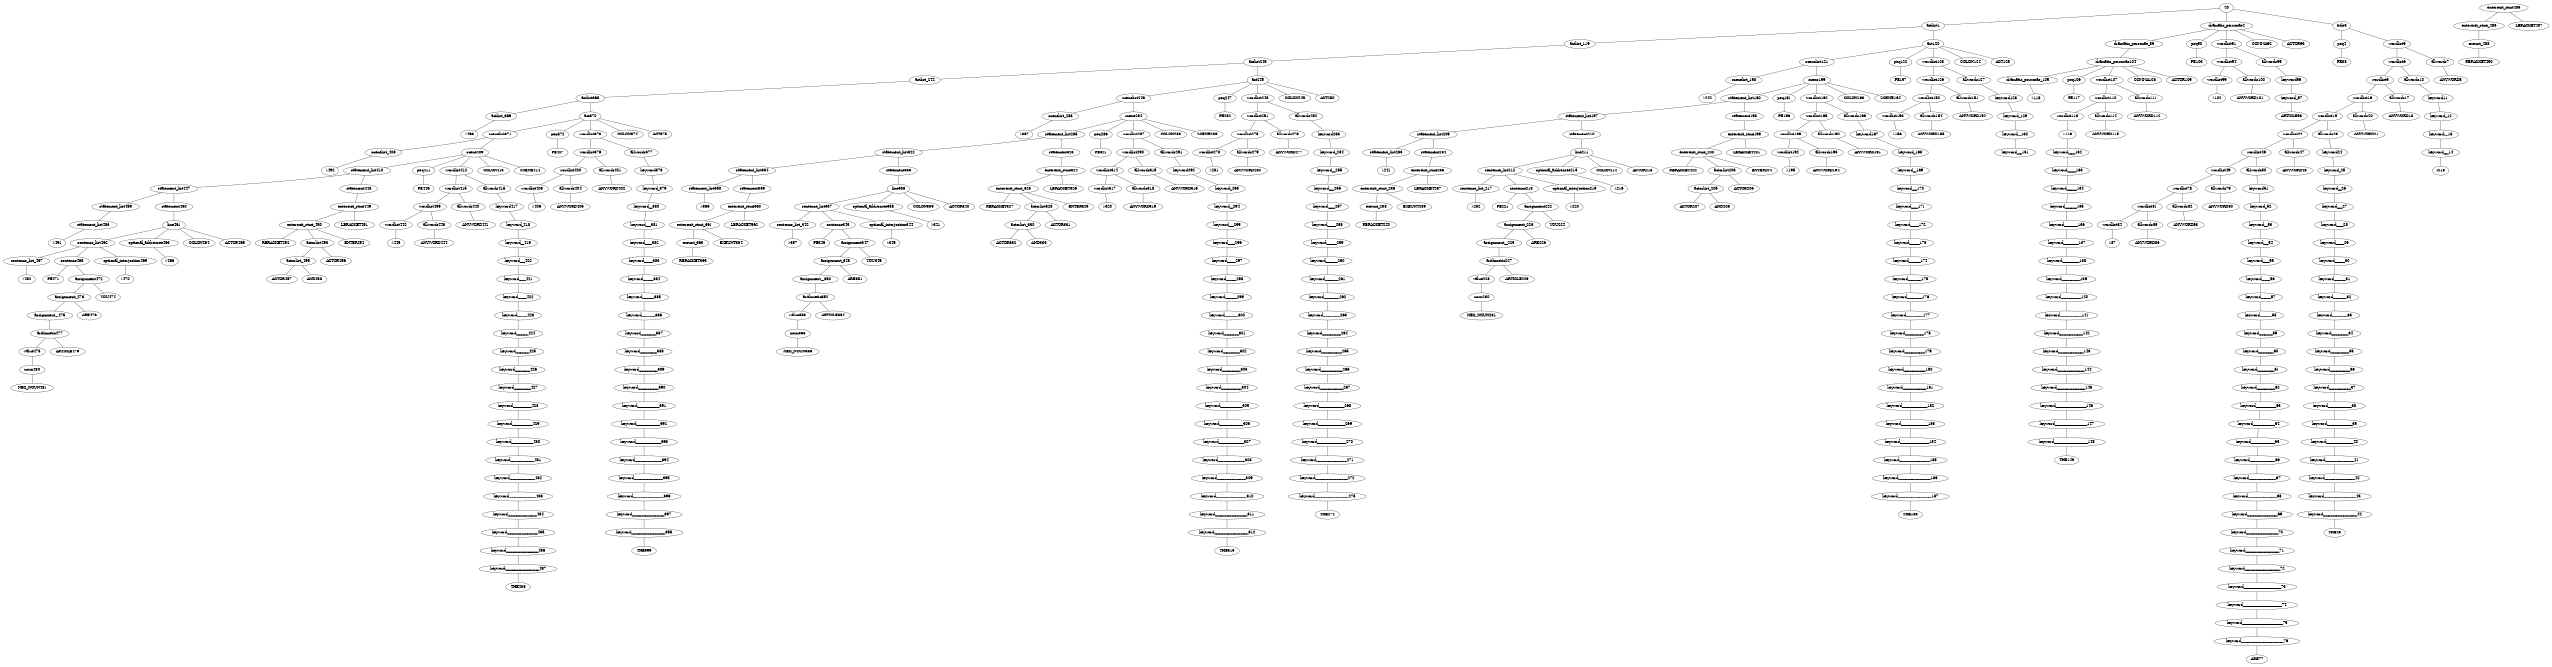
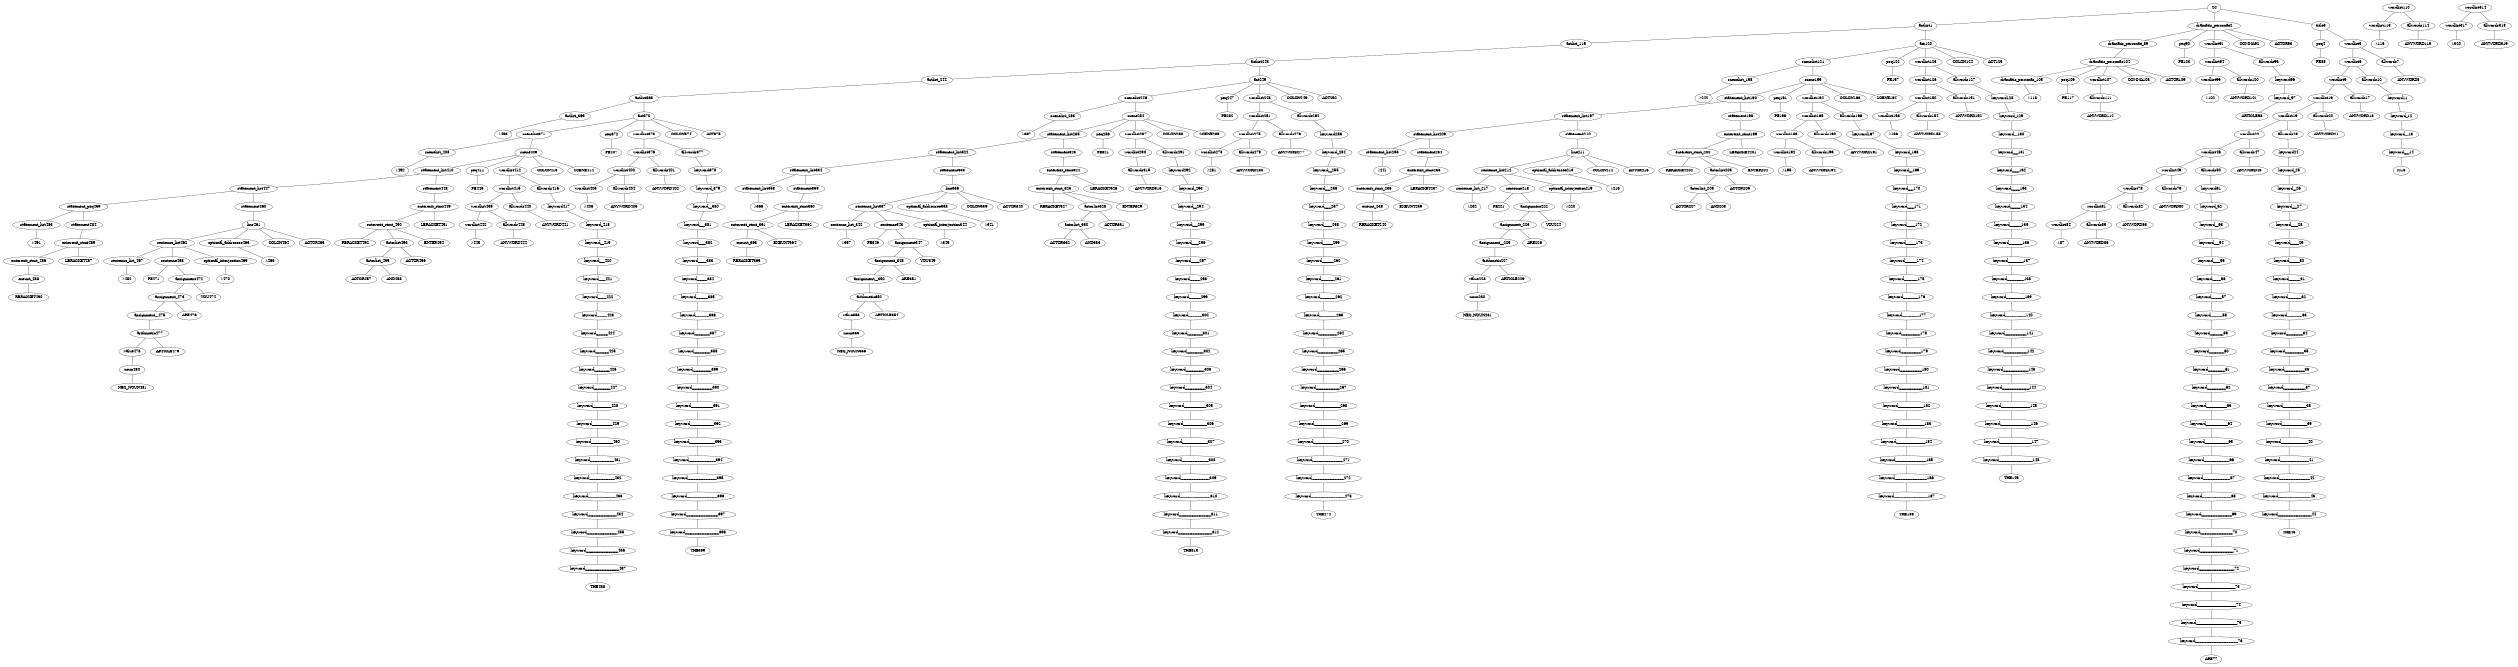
(2106, 89) -> none
(2067, 144) -> (2011, 162)
(1120, 162) -> none
(116, 207) -> (84, 207)
none -> (84, 225)
